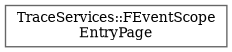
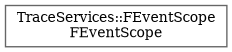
(116, 26) -> (116, 26)
